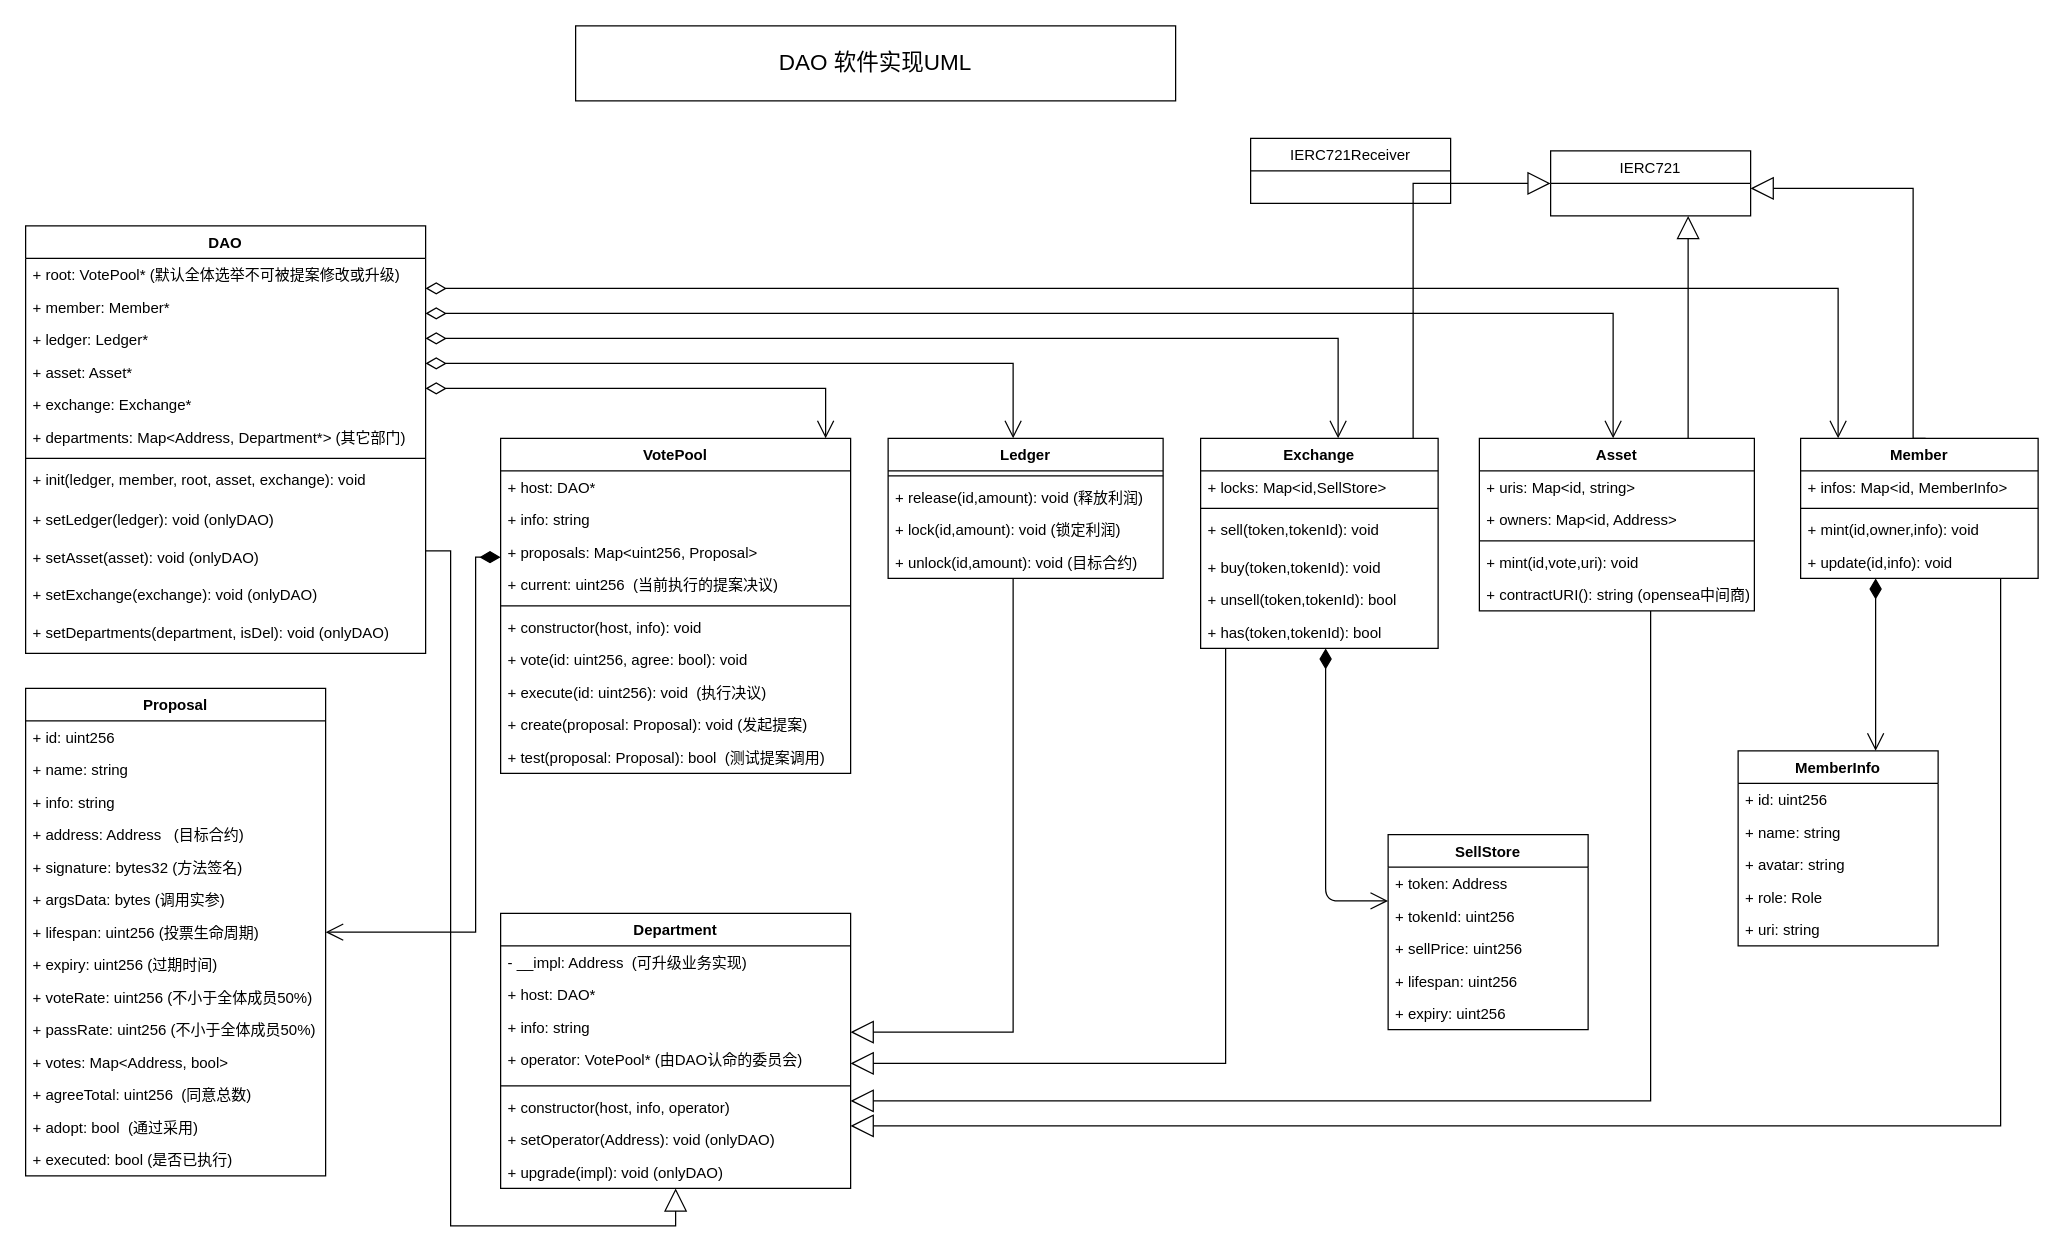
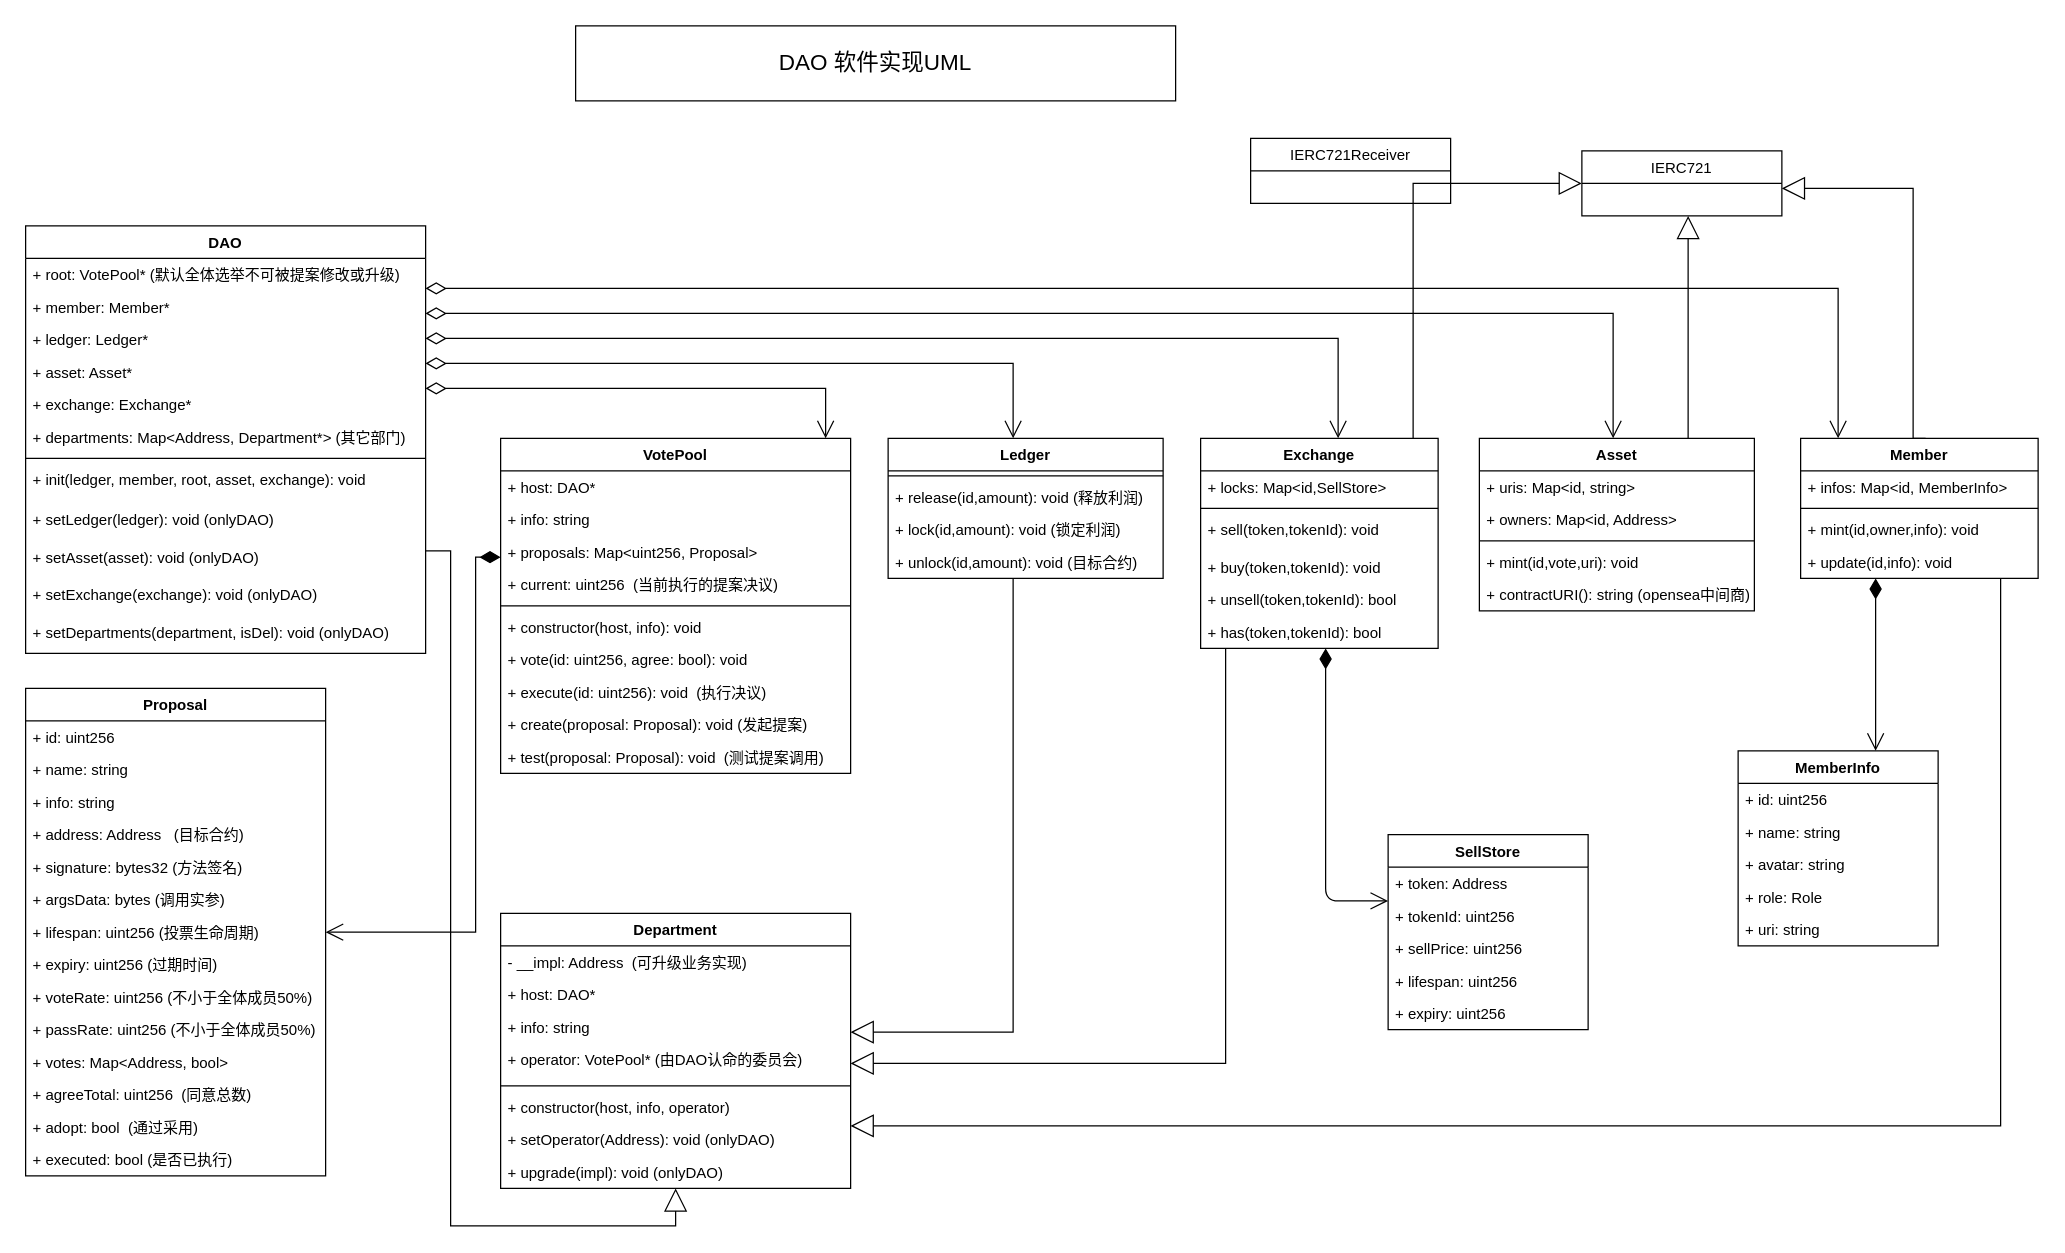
(1651, 183) -> (1682, 183)
(688, 758) -> (688, 758)
(1507, 1101) -> none
